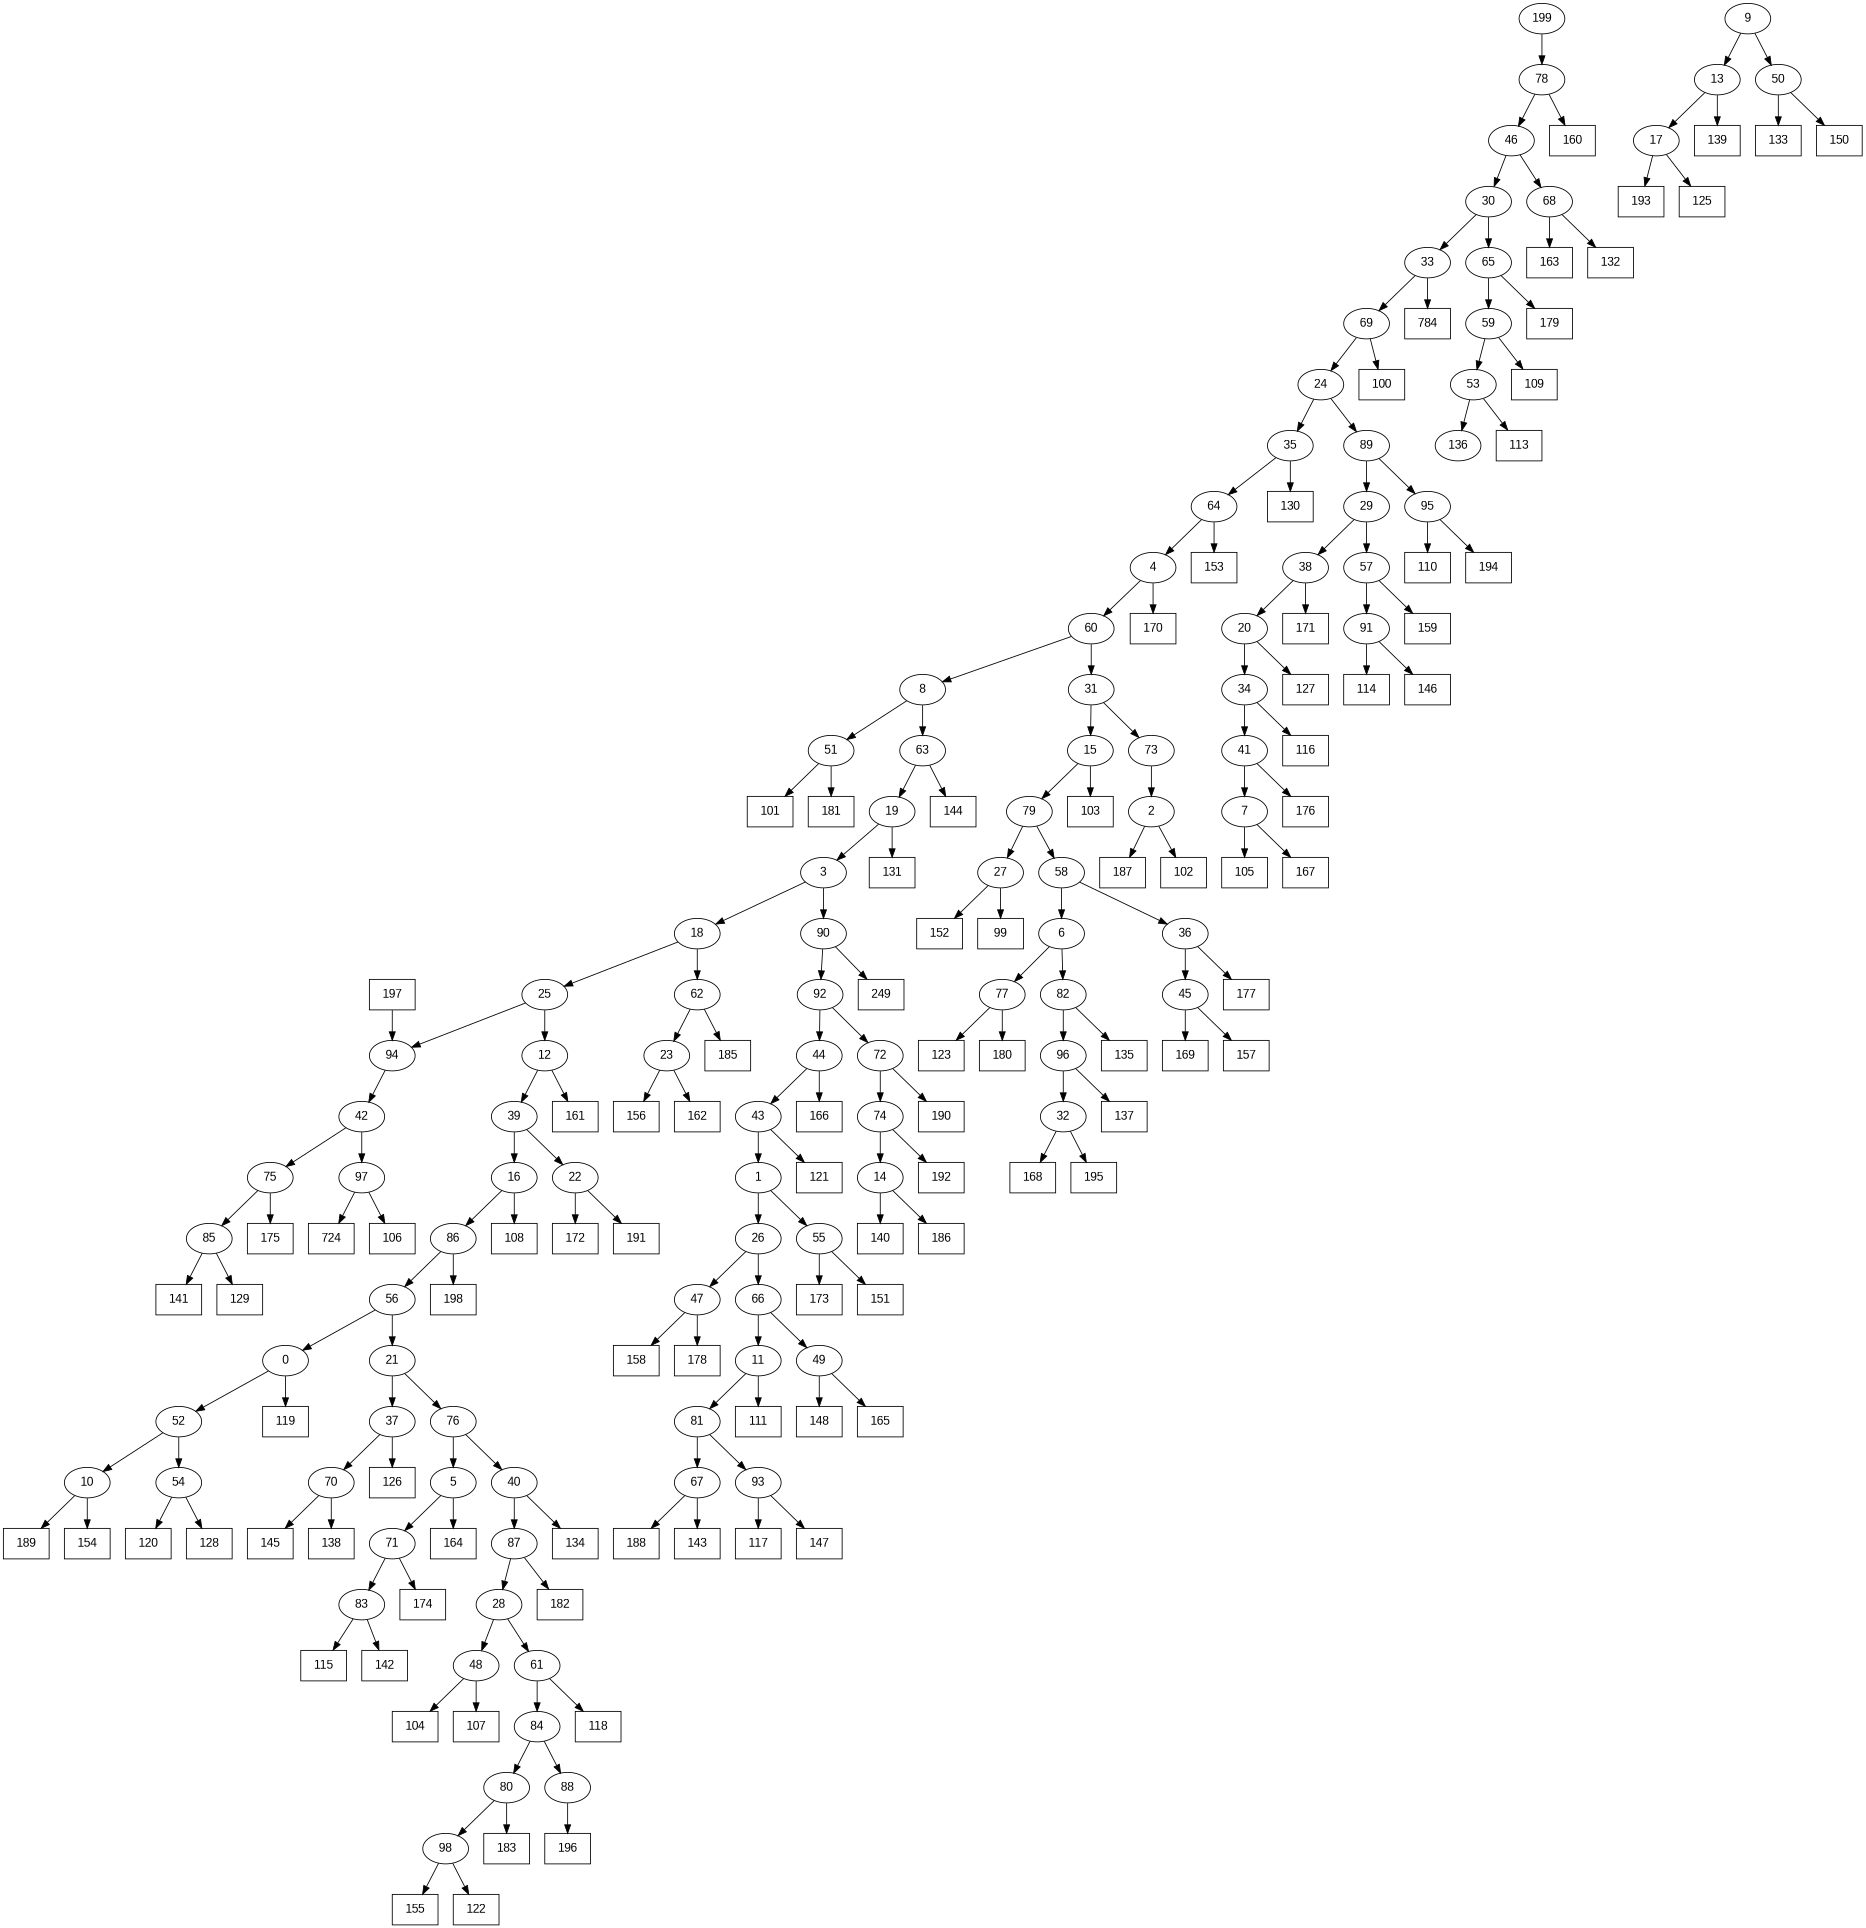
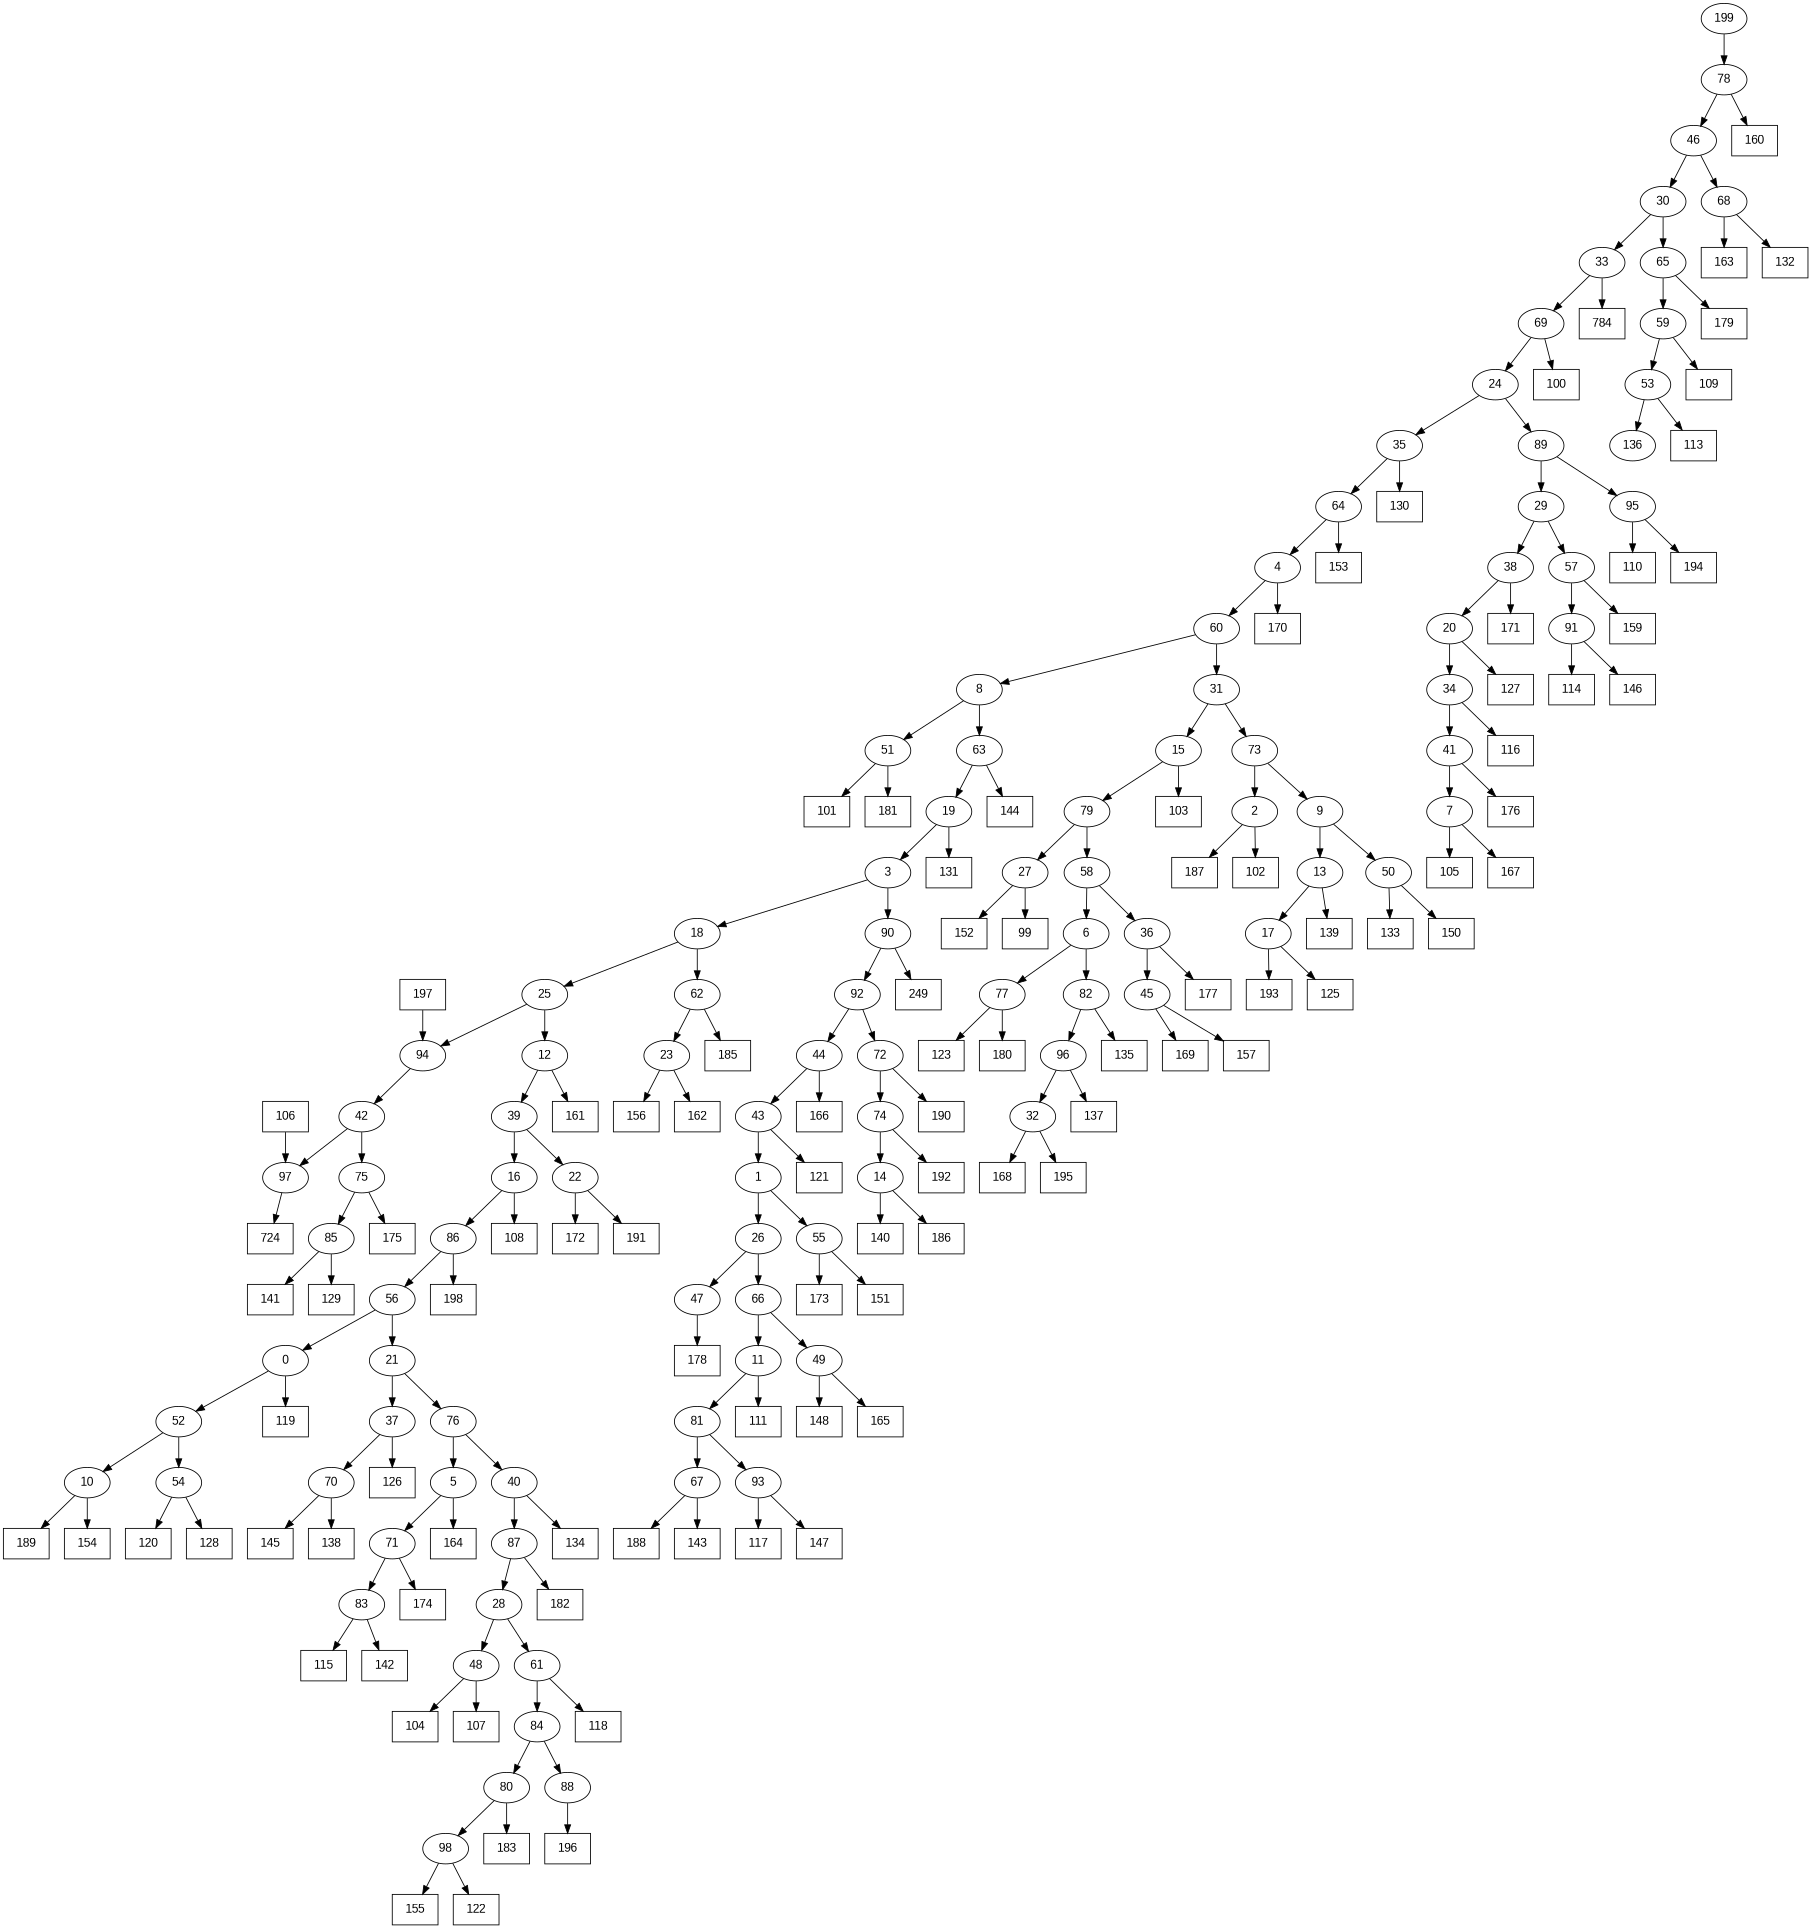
none -> (1284, 778)
(375, 1204) -> (286, 1143)
(636, 1361) -> none
